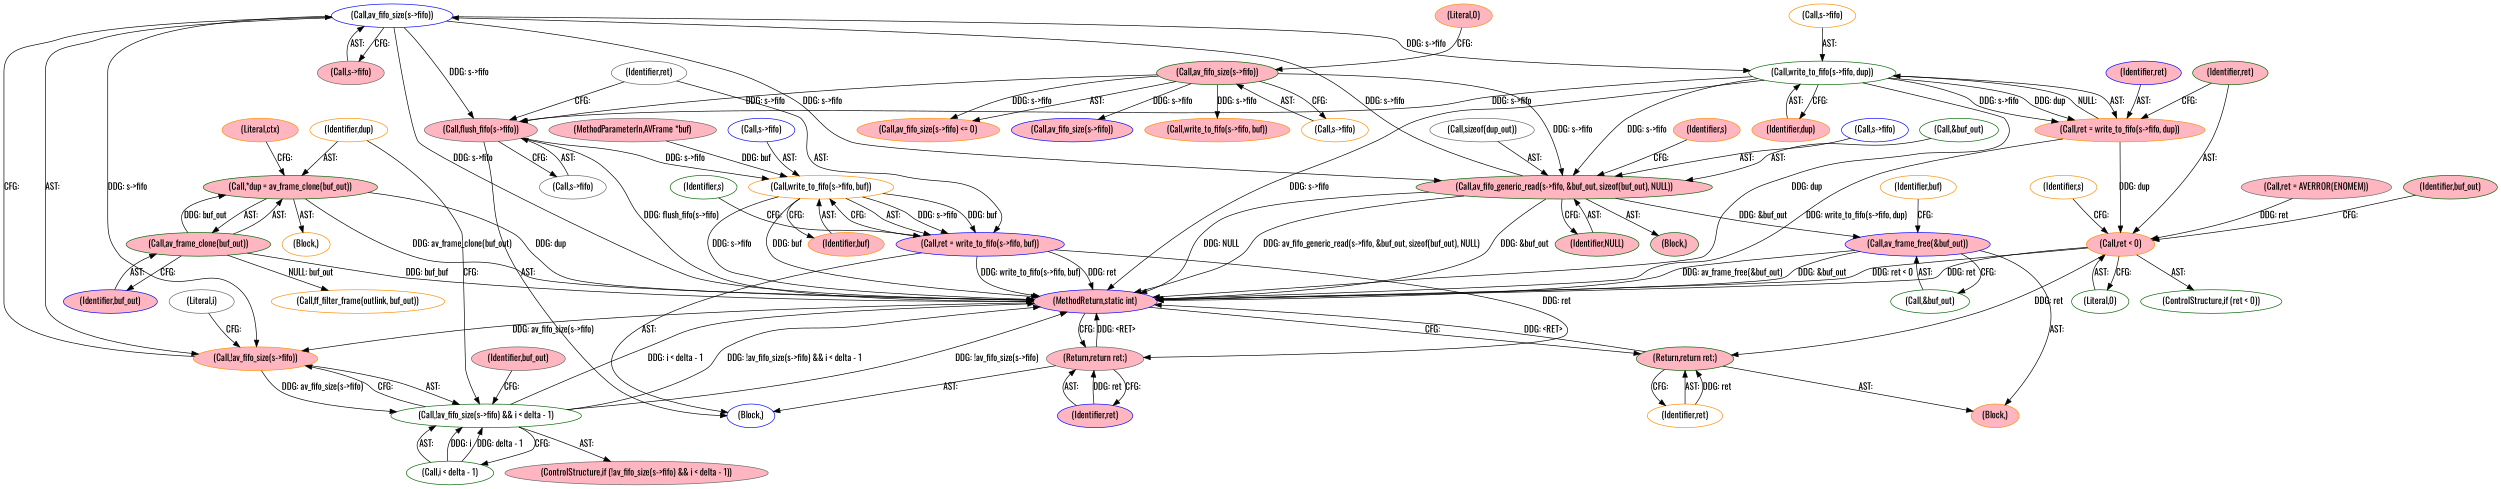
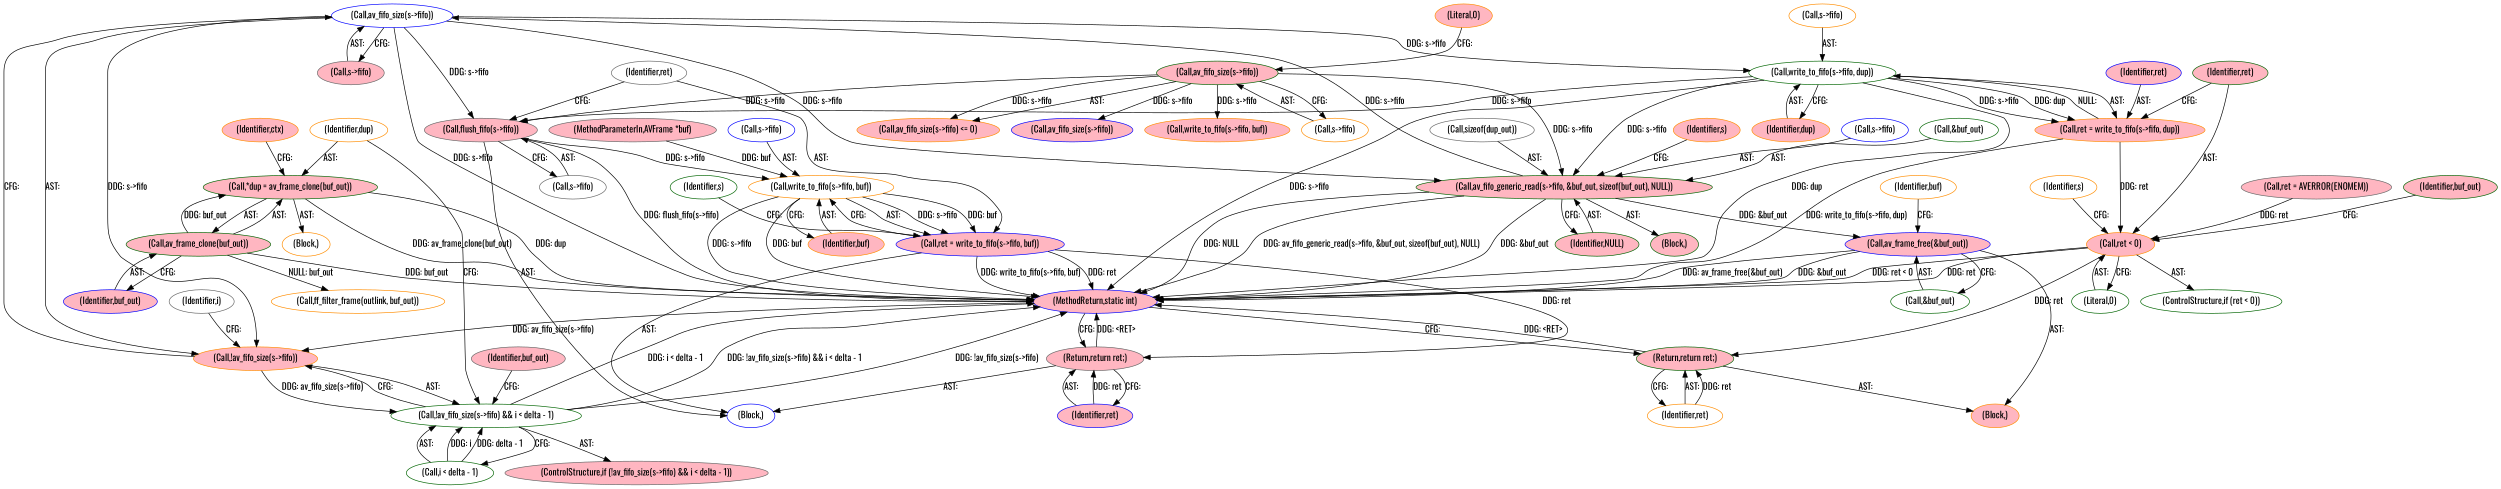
(260, 130) -> (260, 130)
(2134, 187) -> (2134, 187)
(427, 273) -> (427, 273)
(202, 302) -> (202, 302)
